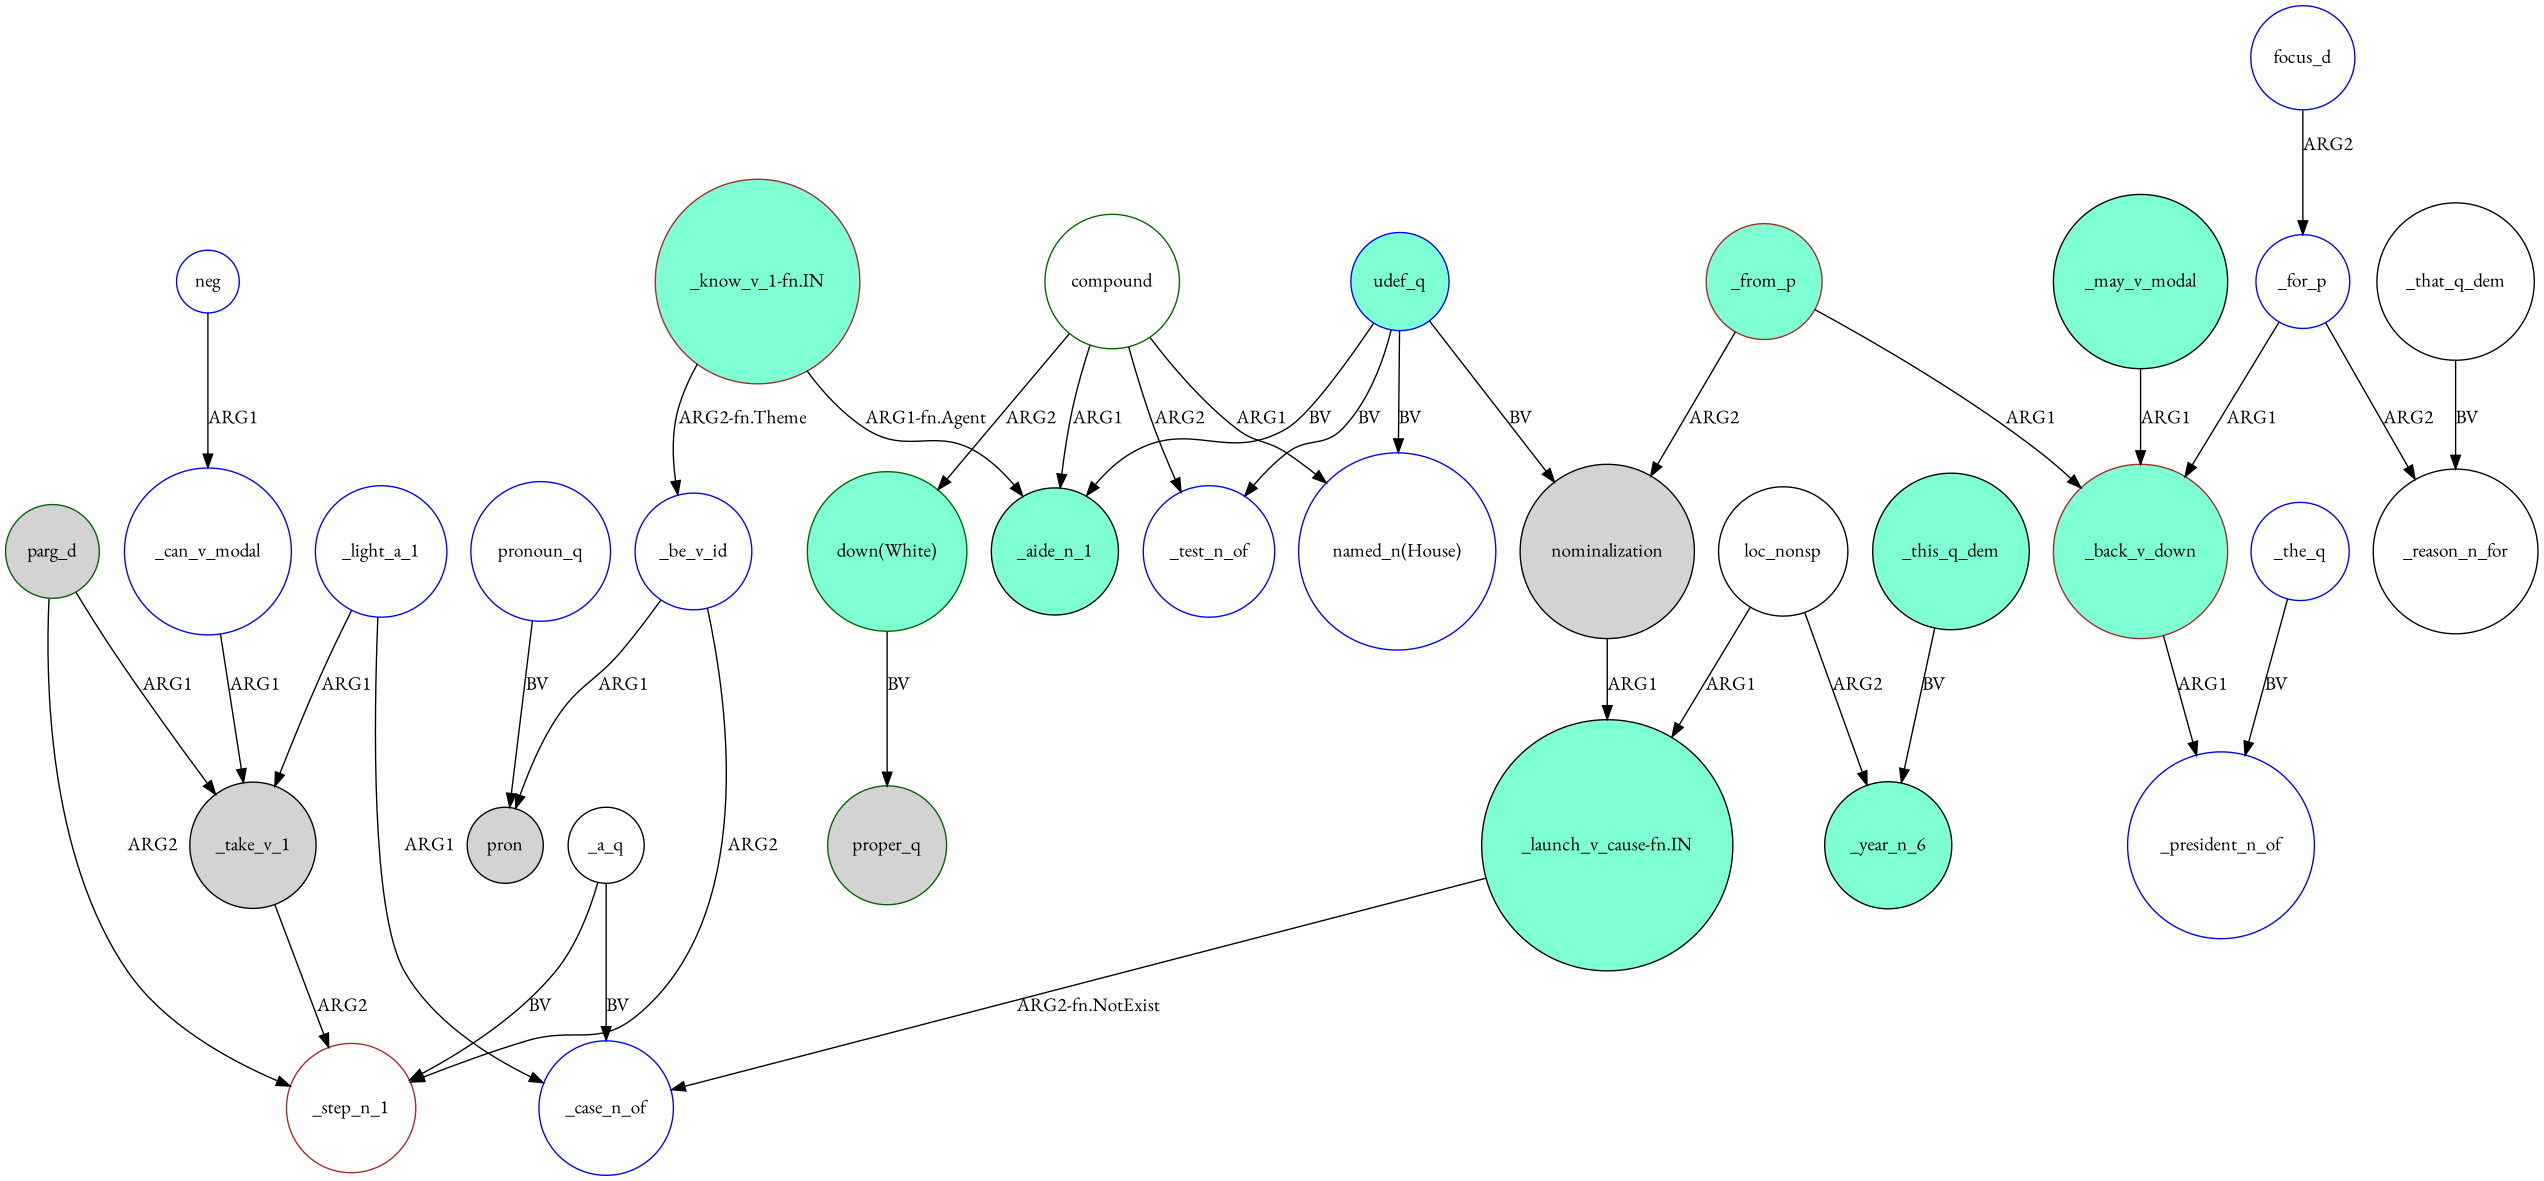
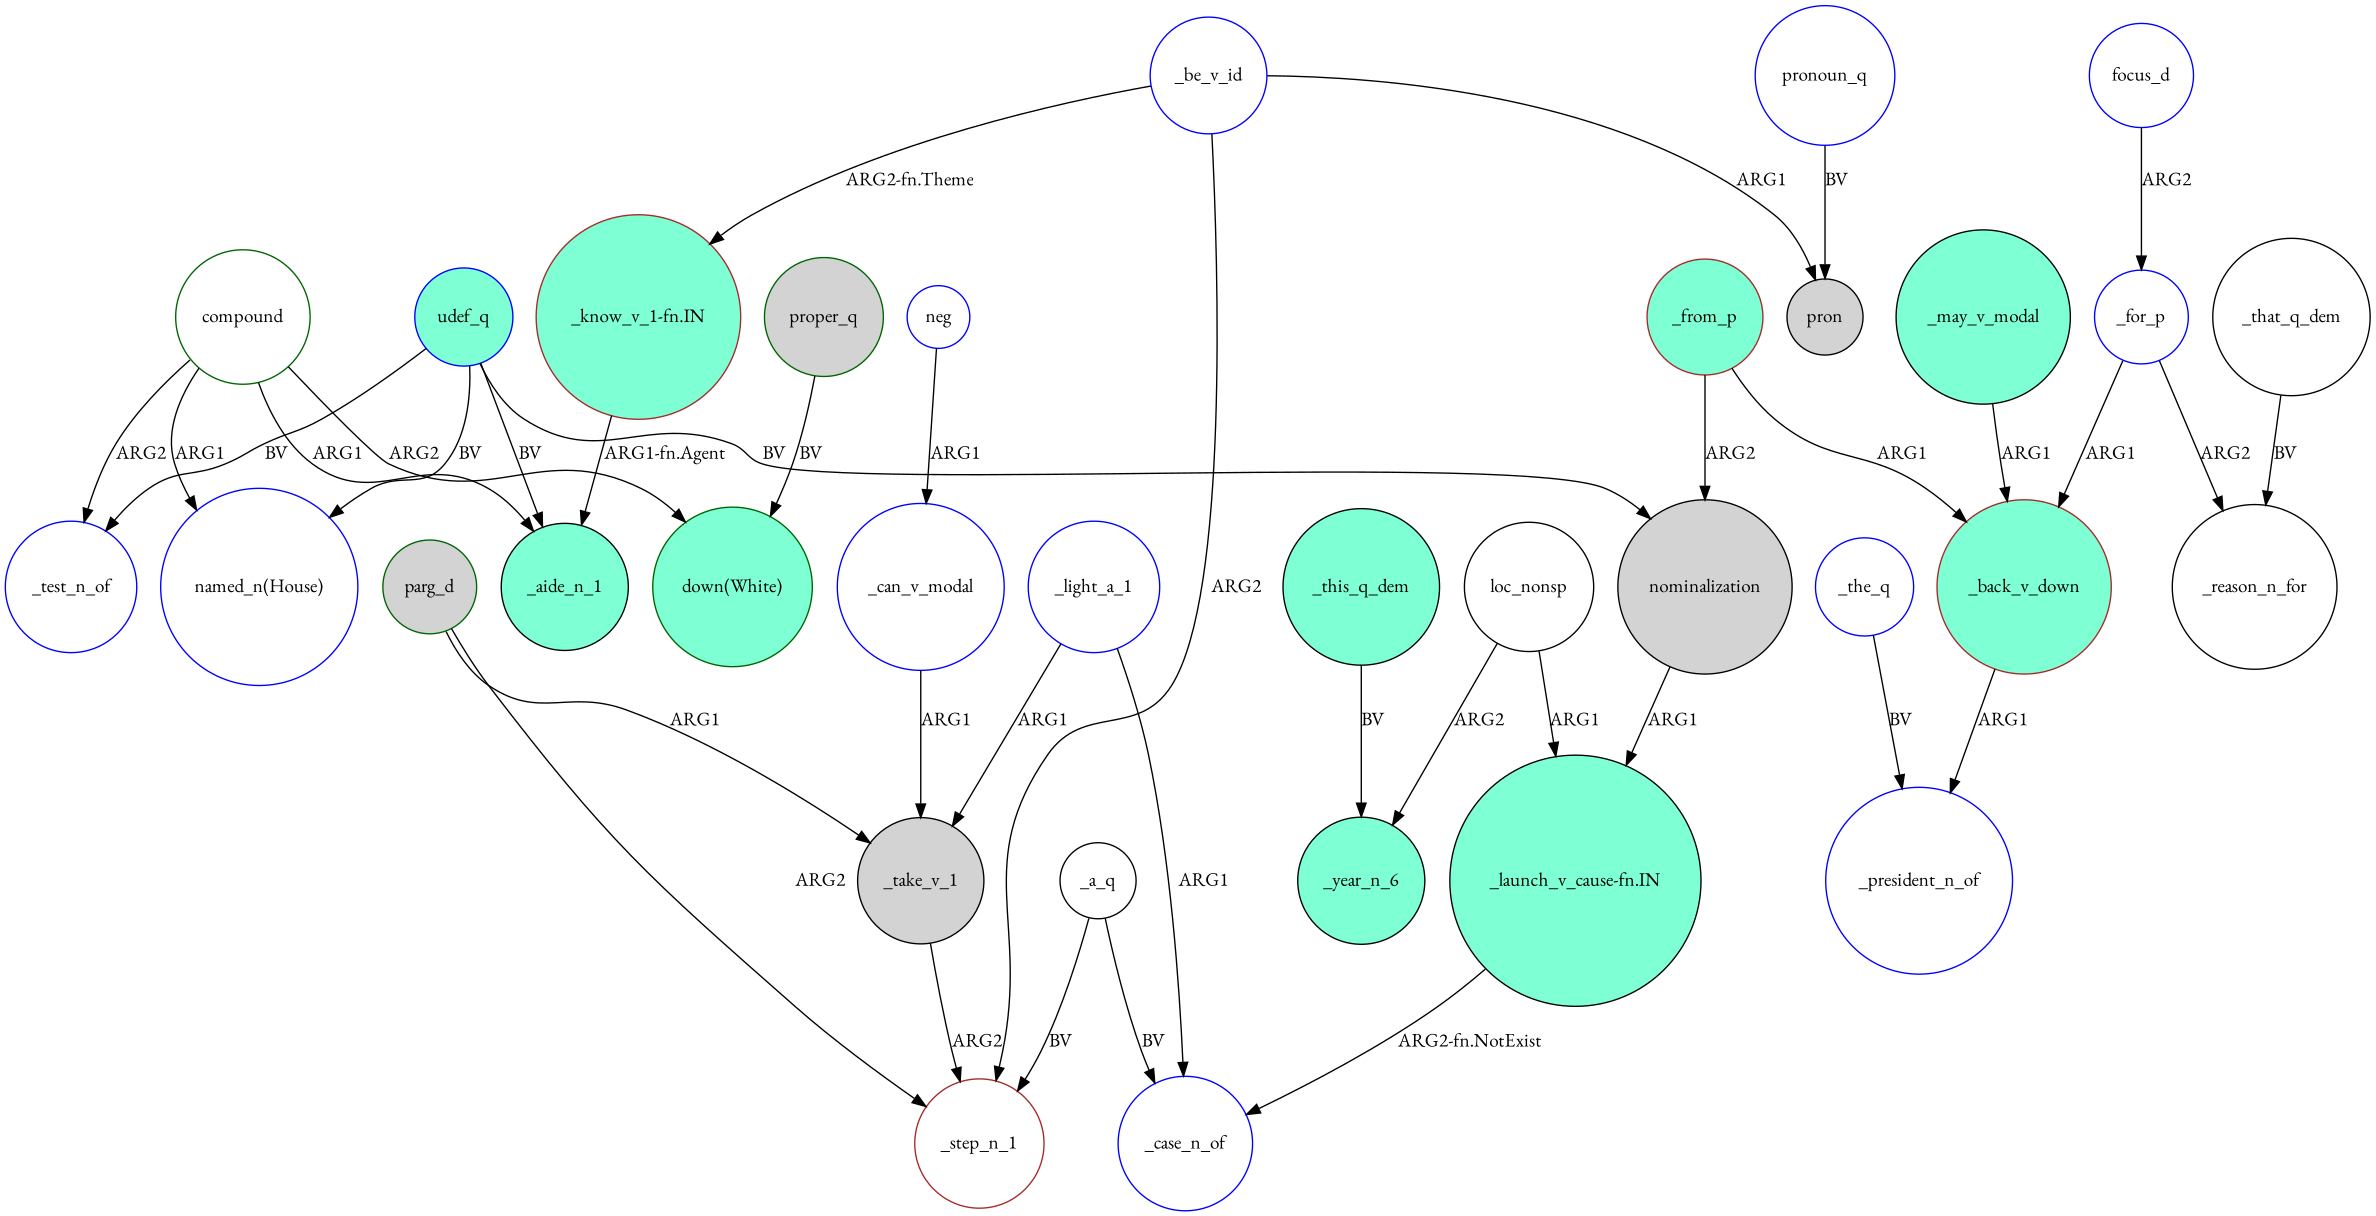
(676, 420) -> (929, 141)
(887, 702) -> (800, 441)
